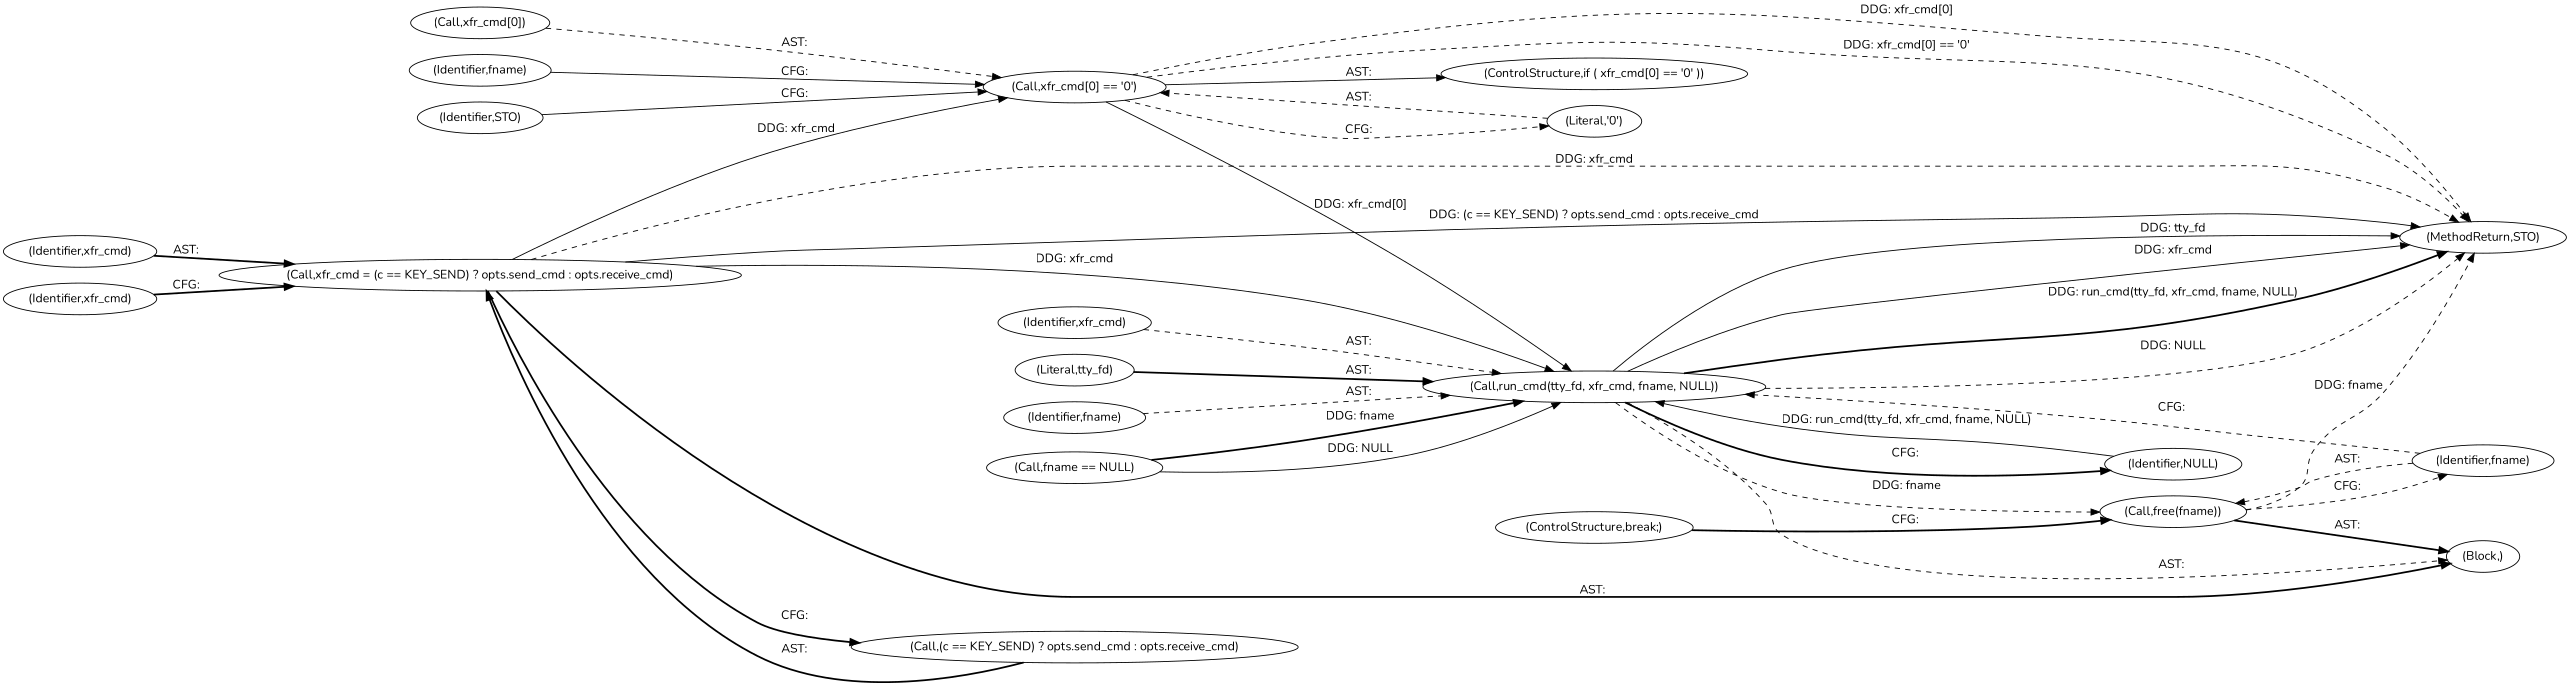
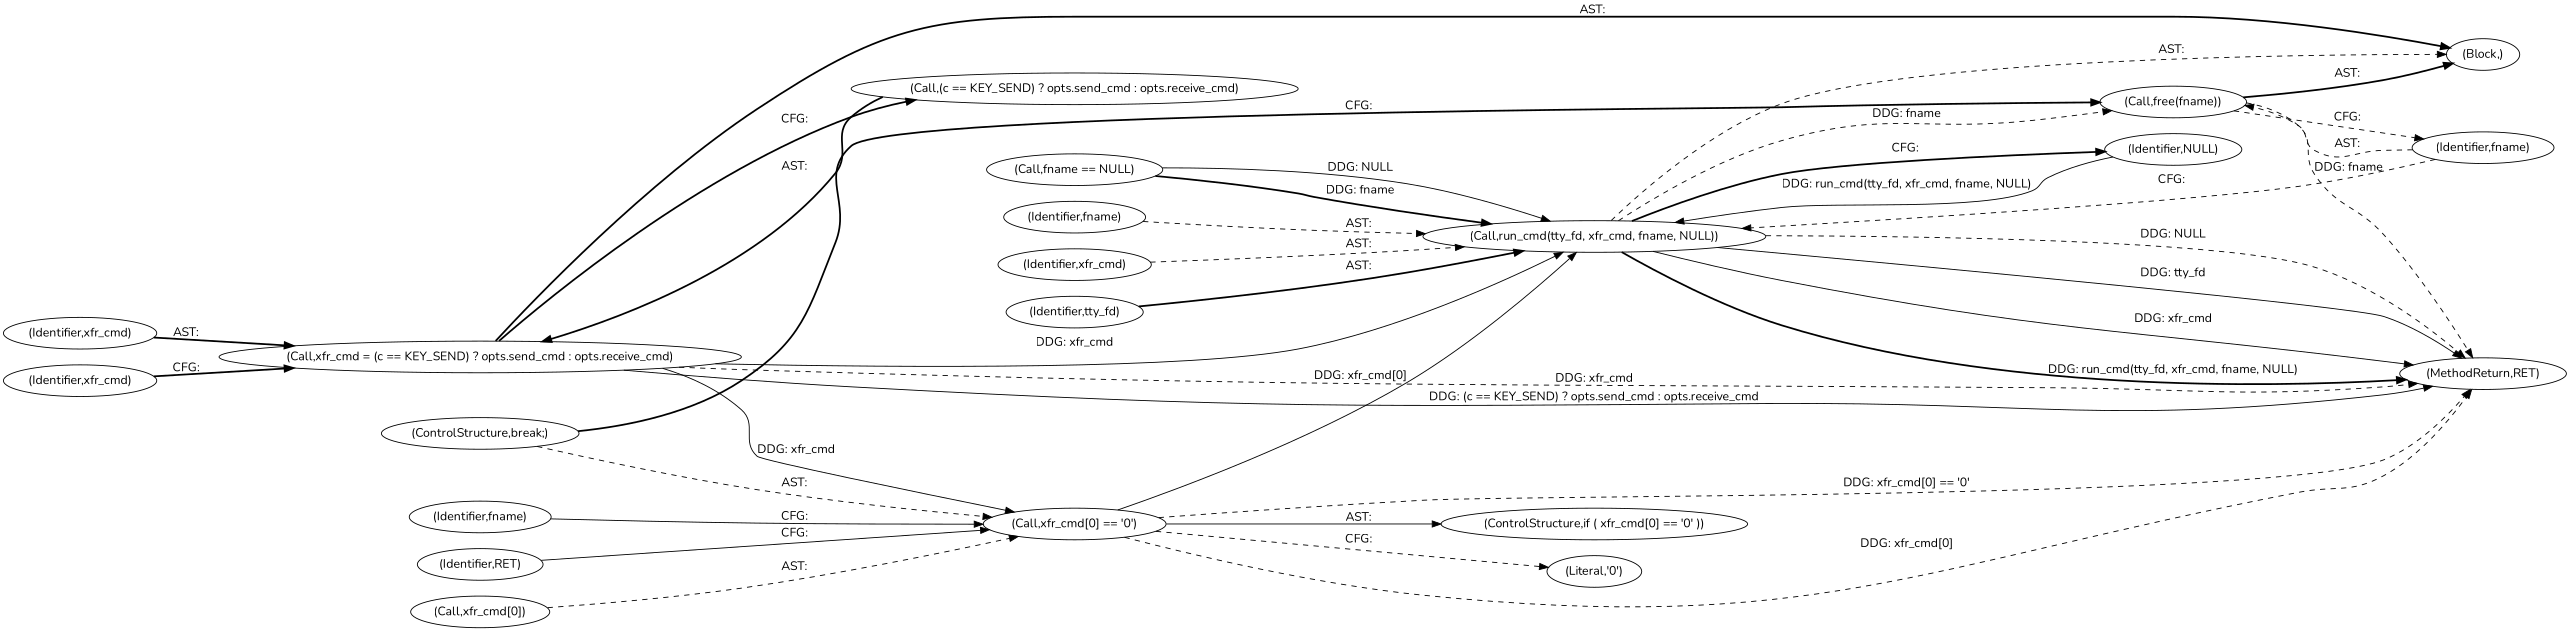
(1358, 106) -> (759, 490)
(480, 118) -> (480, 564)
(2483, 237) -> (2483, 374)
(1075, 370) -> (1075, 312)
